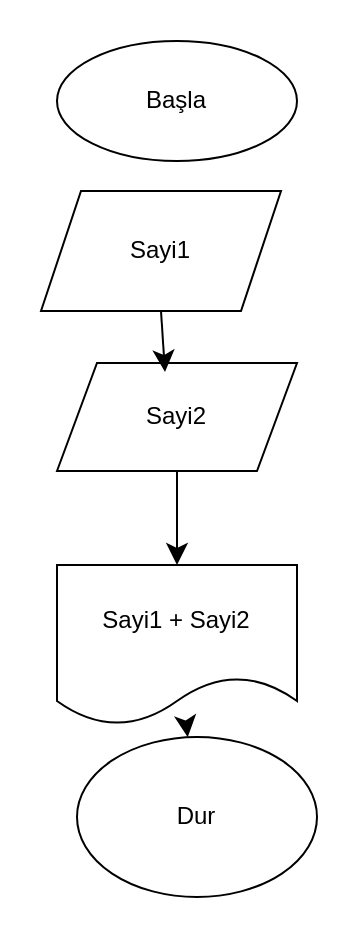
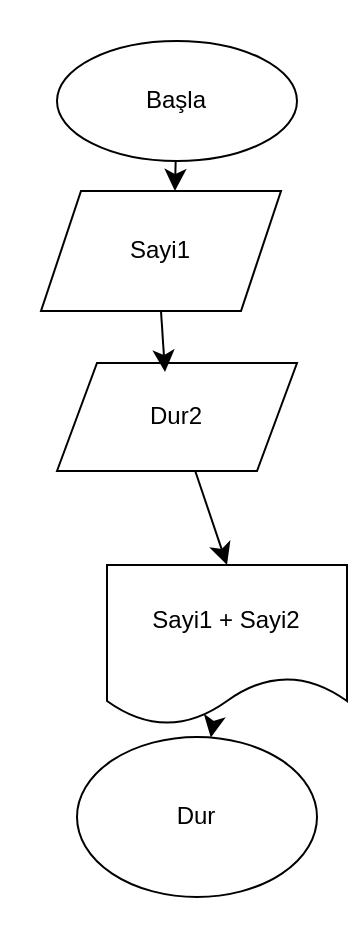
none -> (176, 166)
(177, 417) -> (177, 417)
(177, 645) -> (227, 645)
